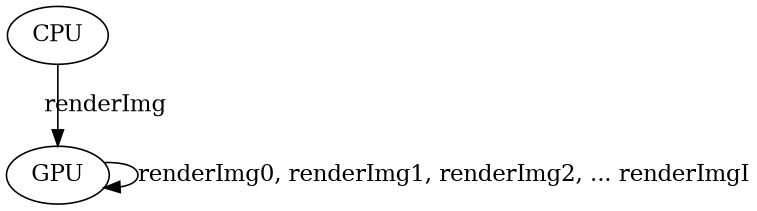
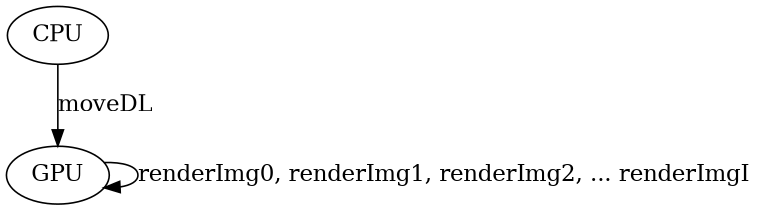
(105, 105) -> (105, 105)
